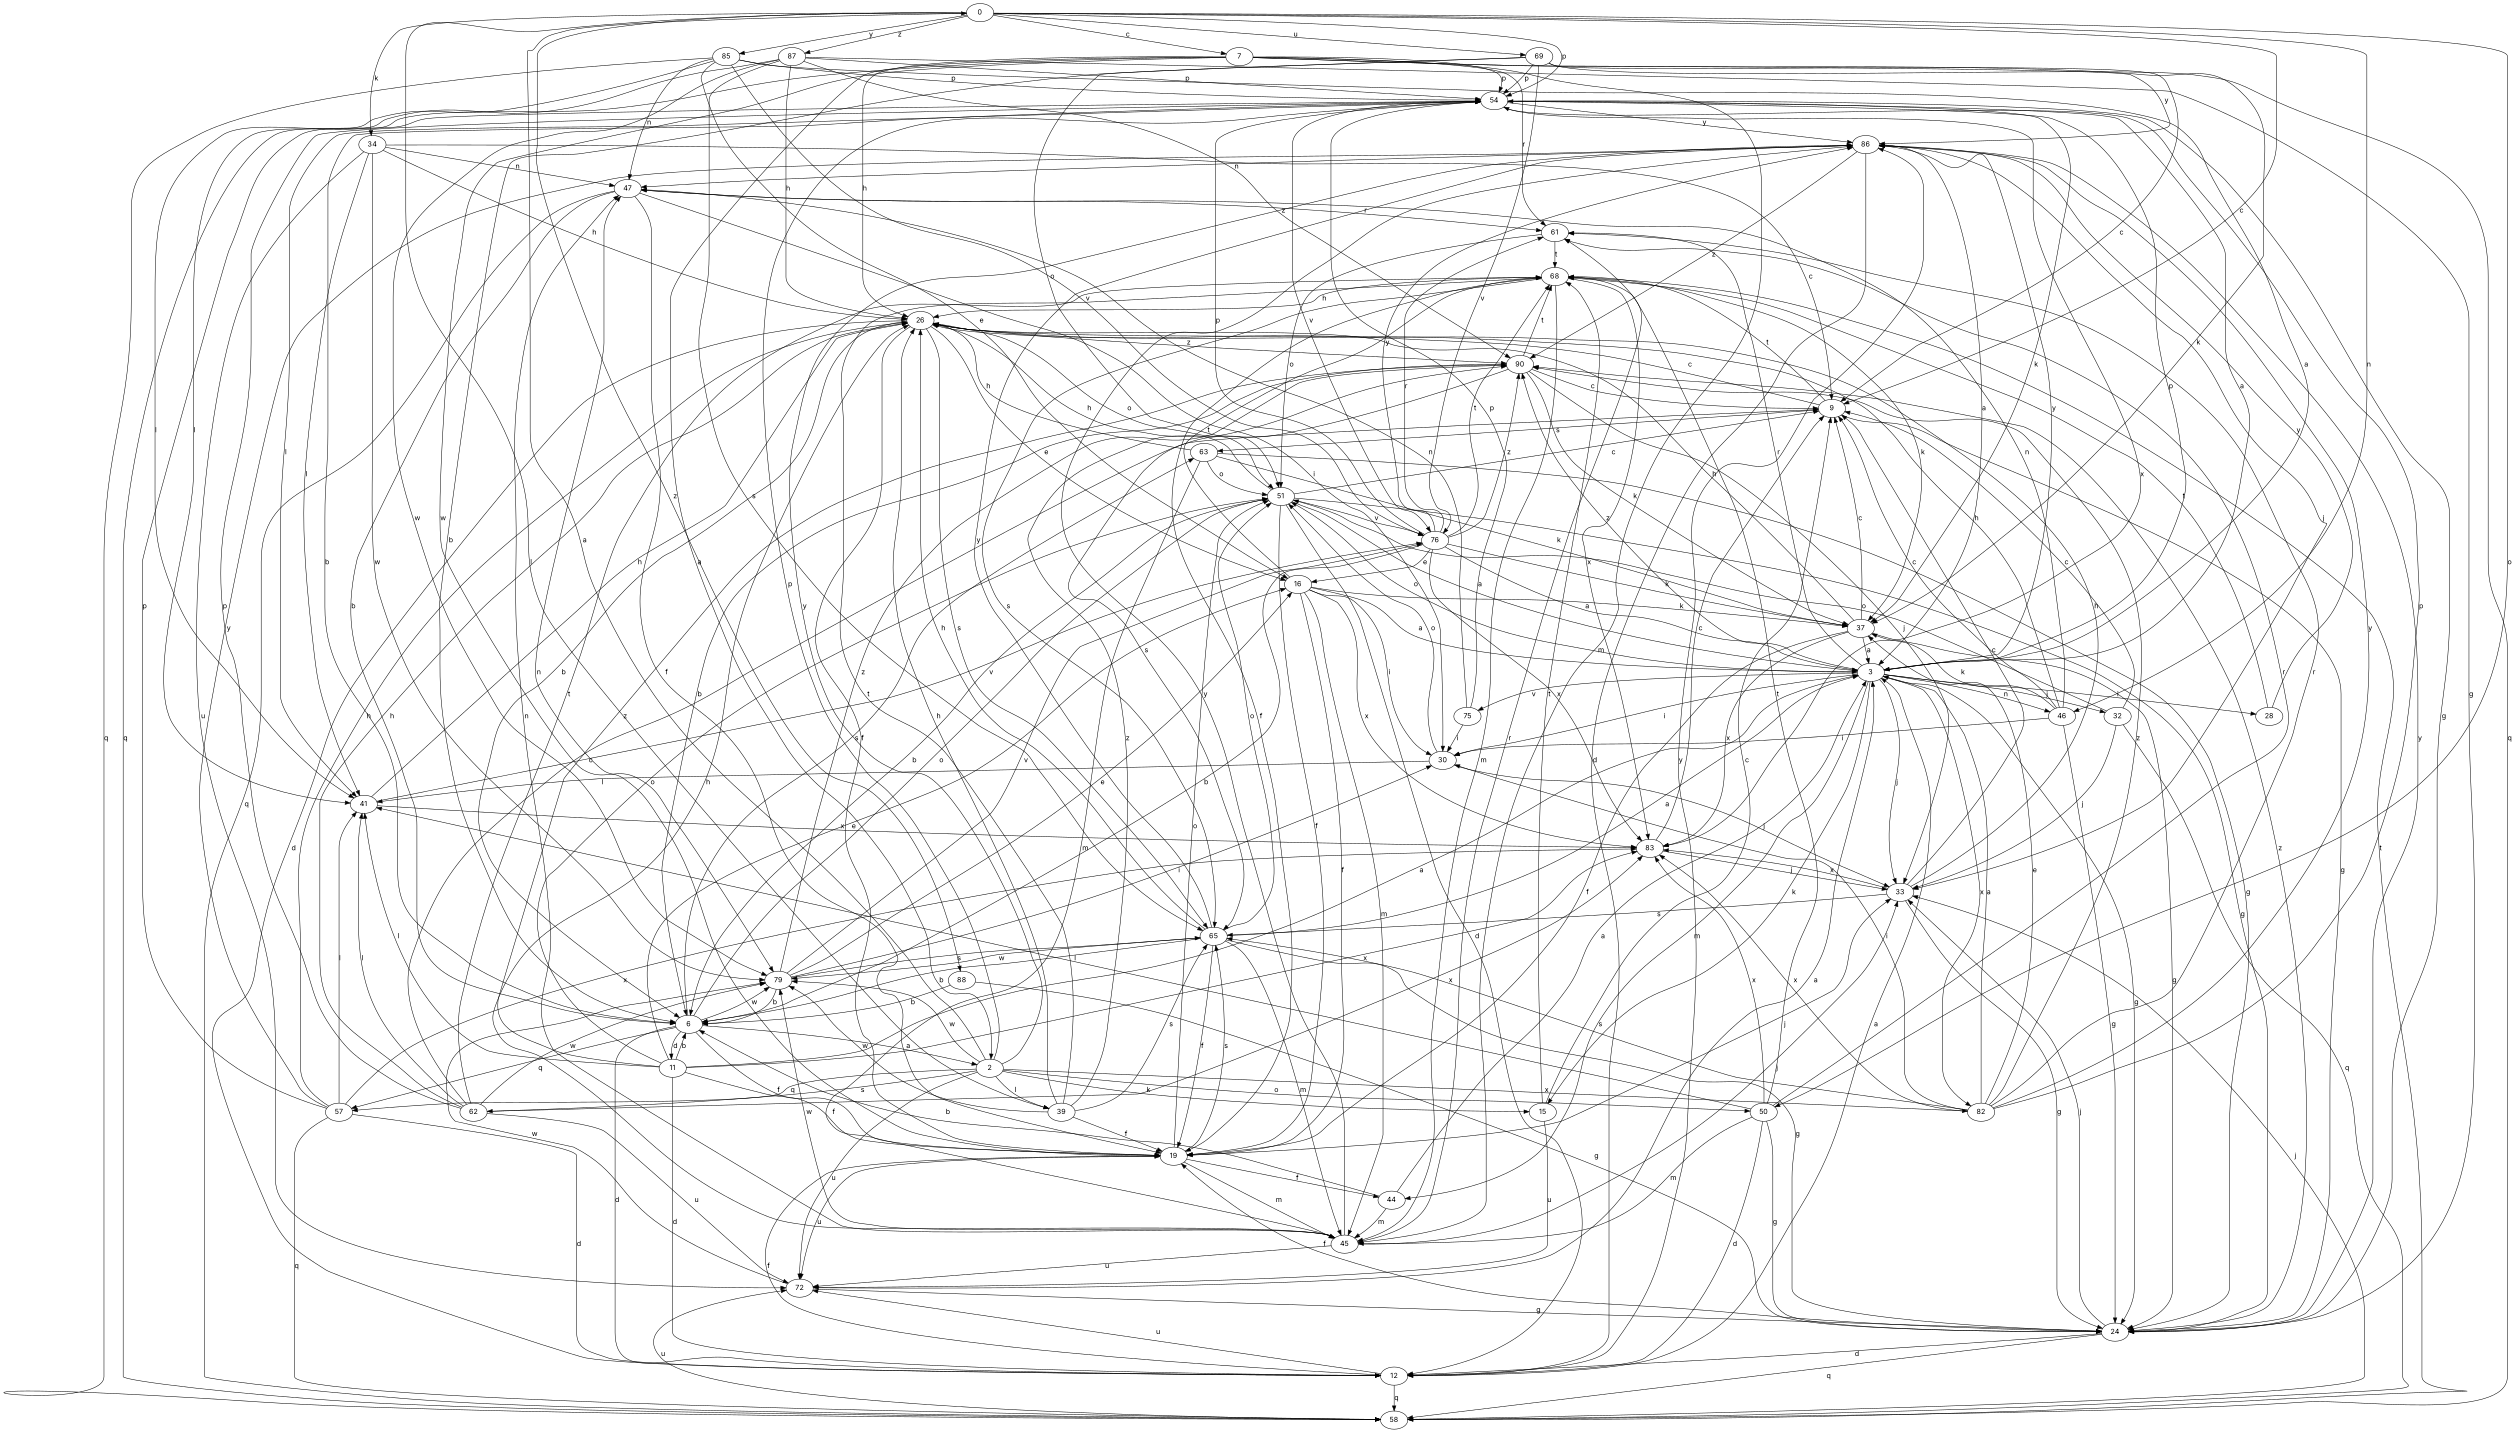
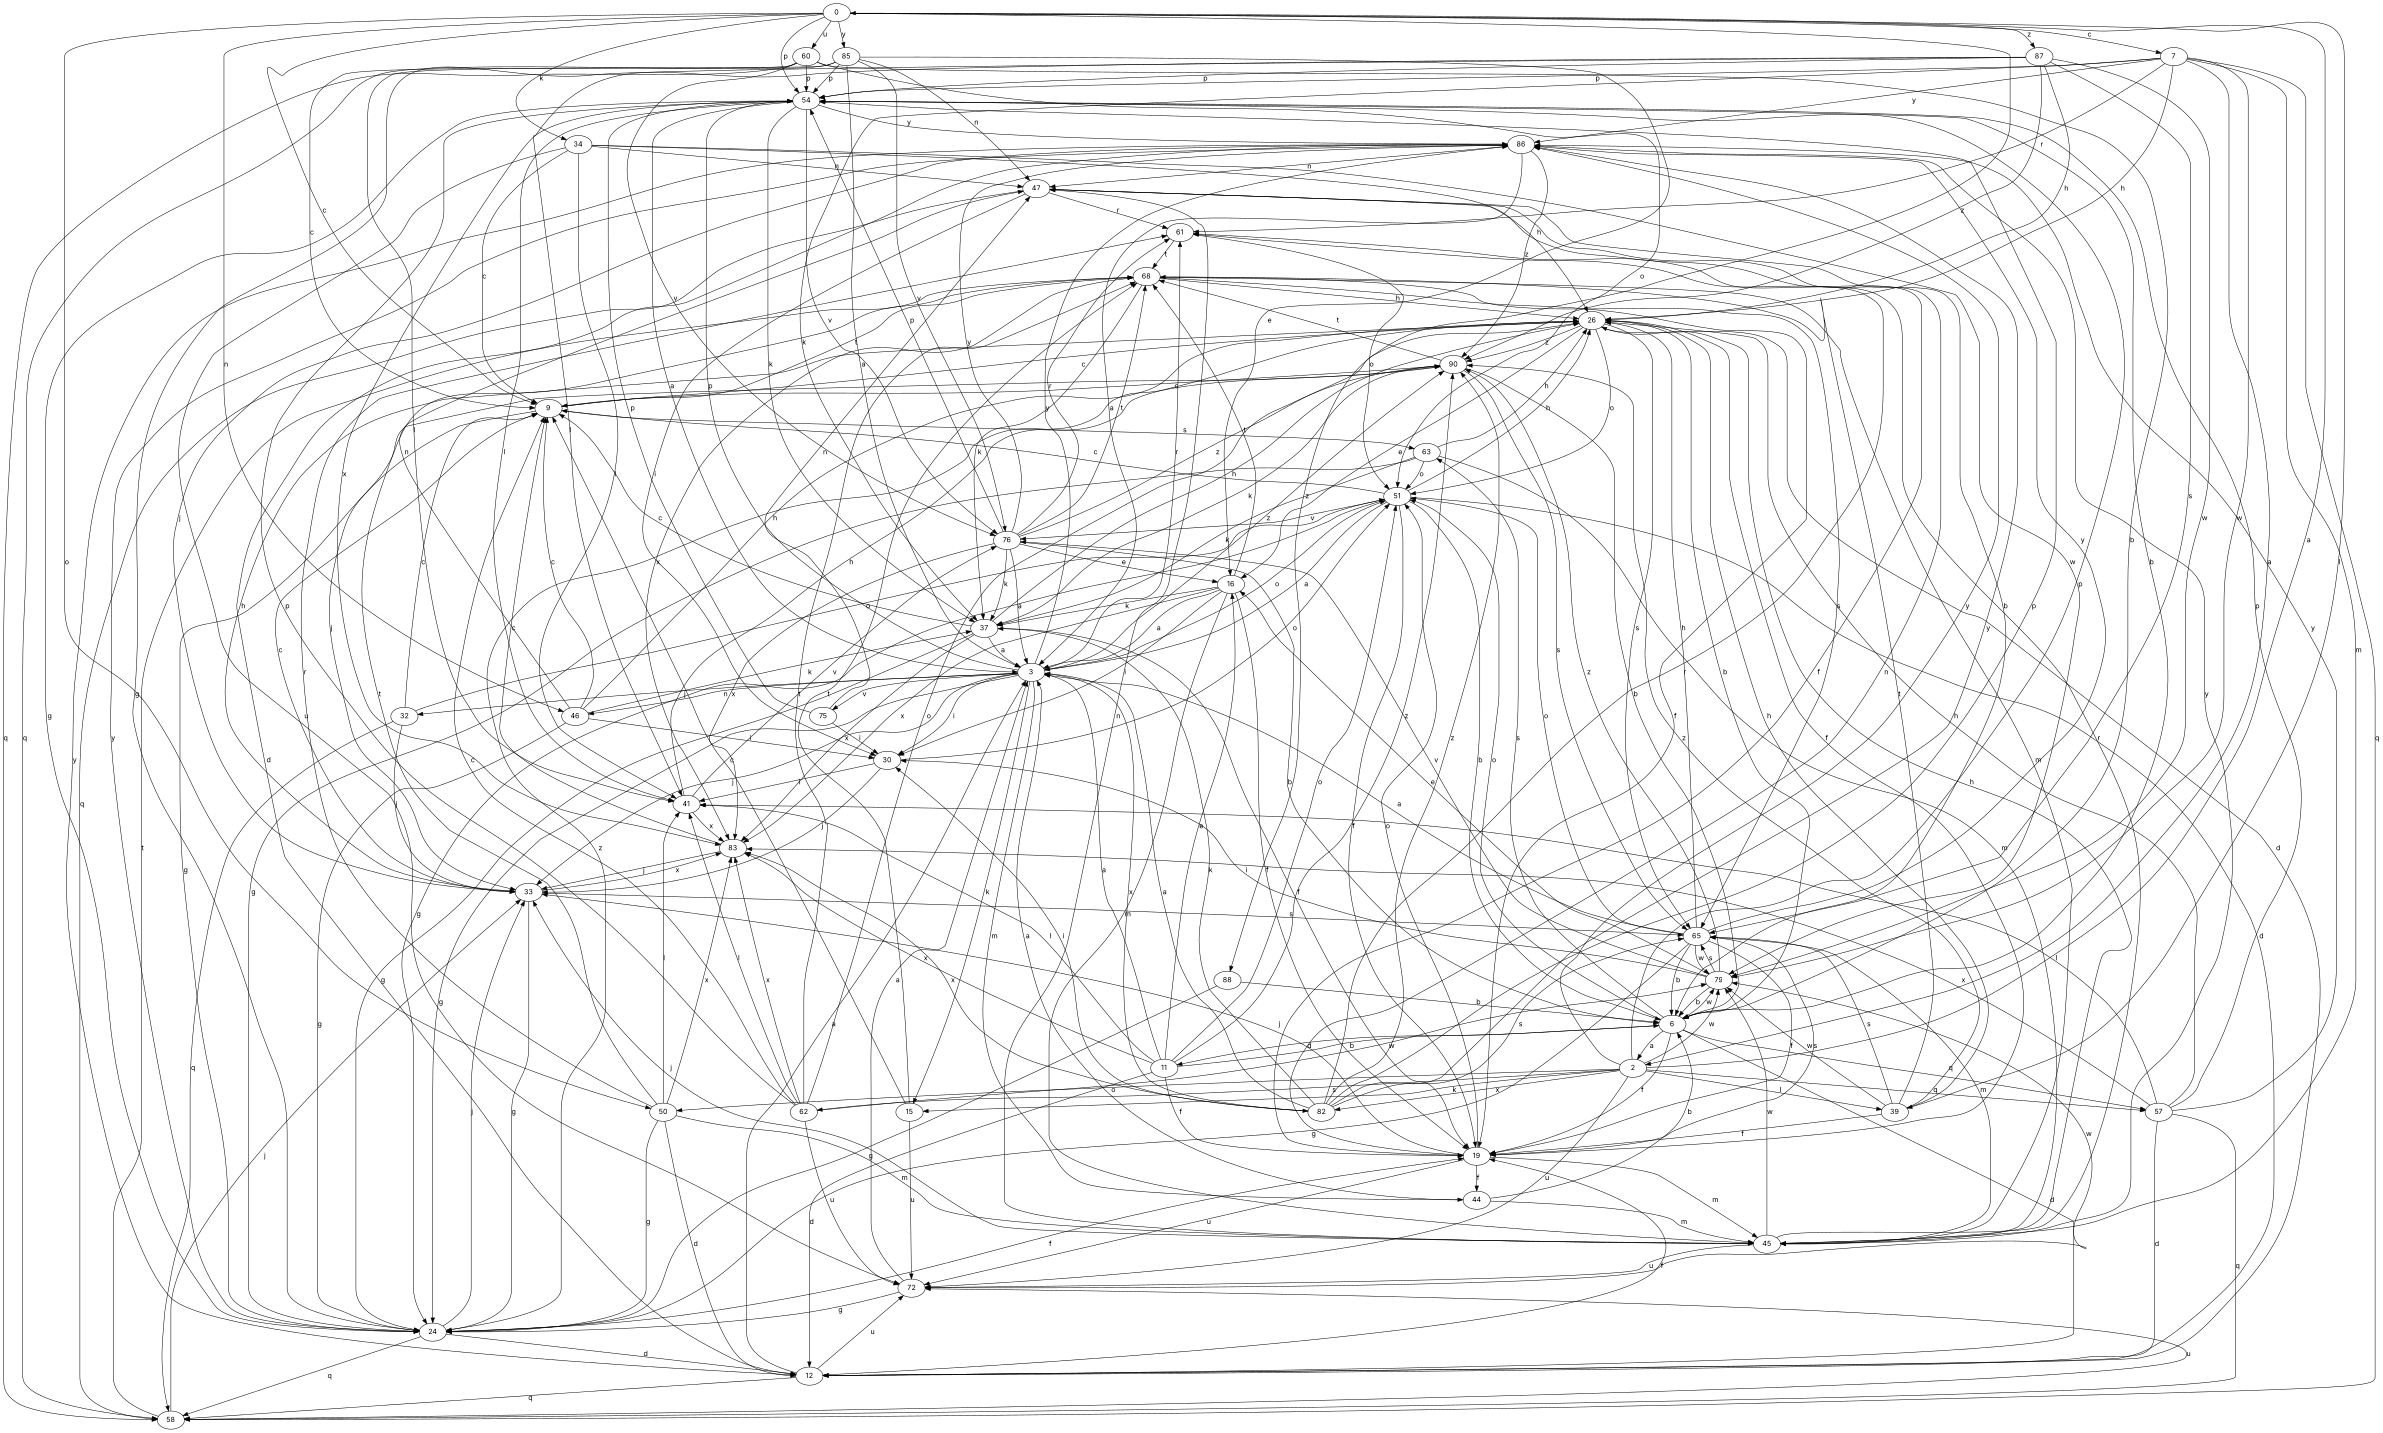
(1539, 57) -> (806, 57)
(392, 716) -> (929, 716)
(2269, 716) -> none
(2035, 870) -> (1211, 870)
